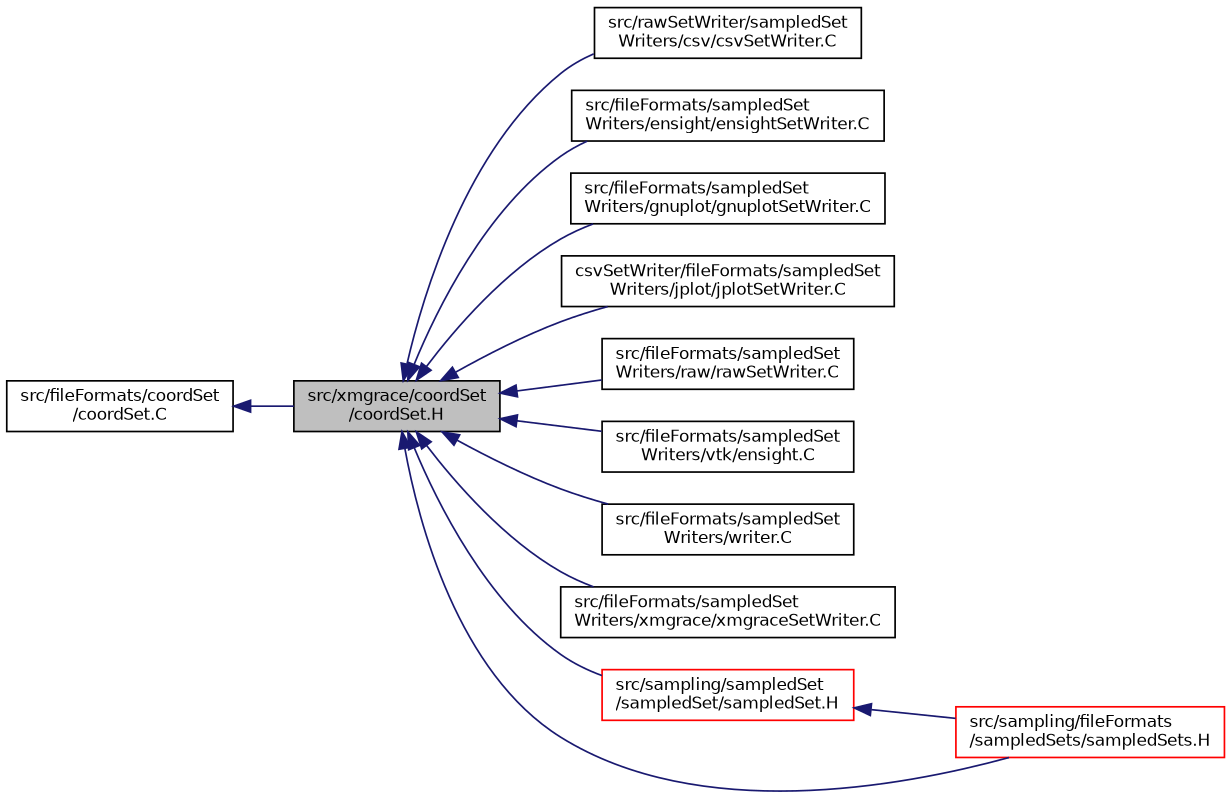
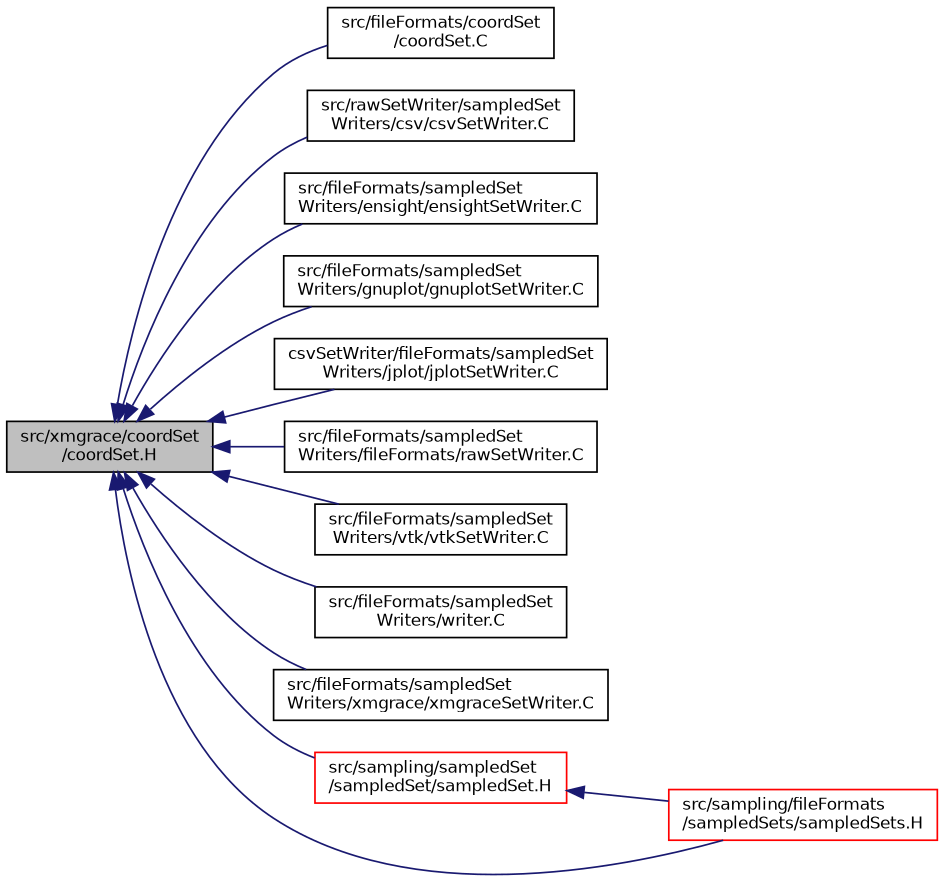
(728, 364) -> (441, 447)
(272, 406) -> (181, 198)
(728, 447) -> (441, 529)
